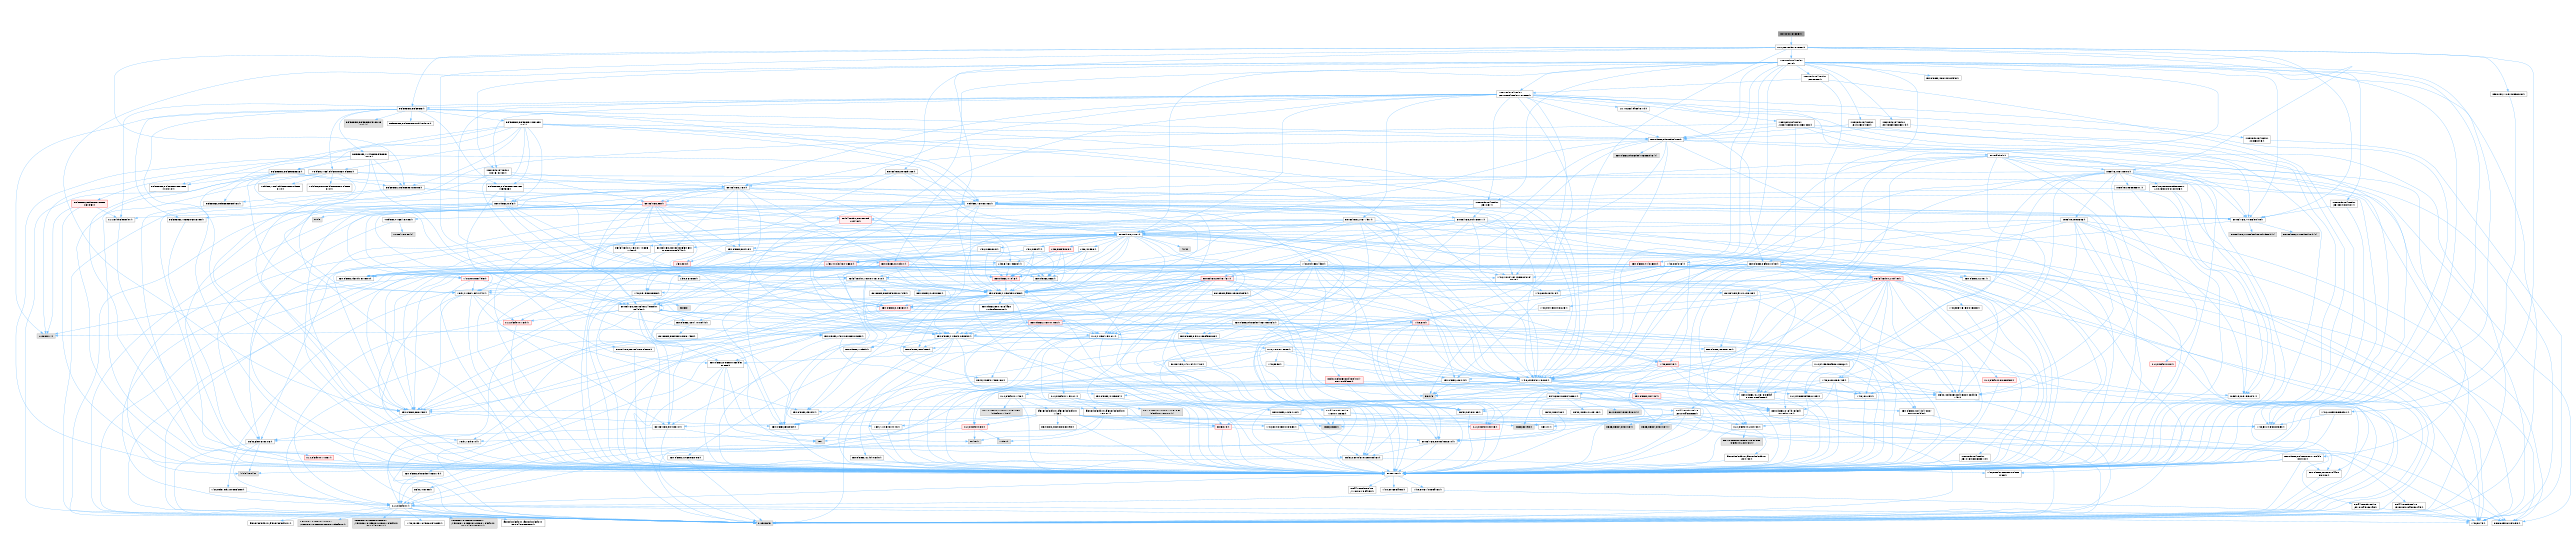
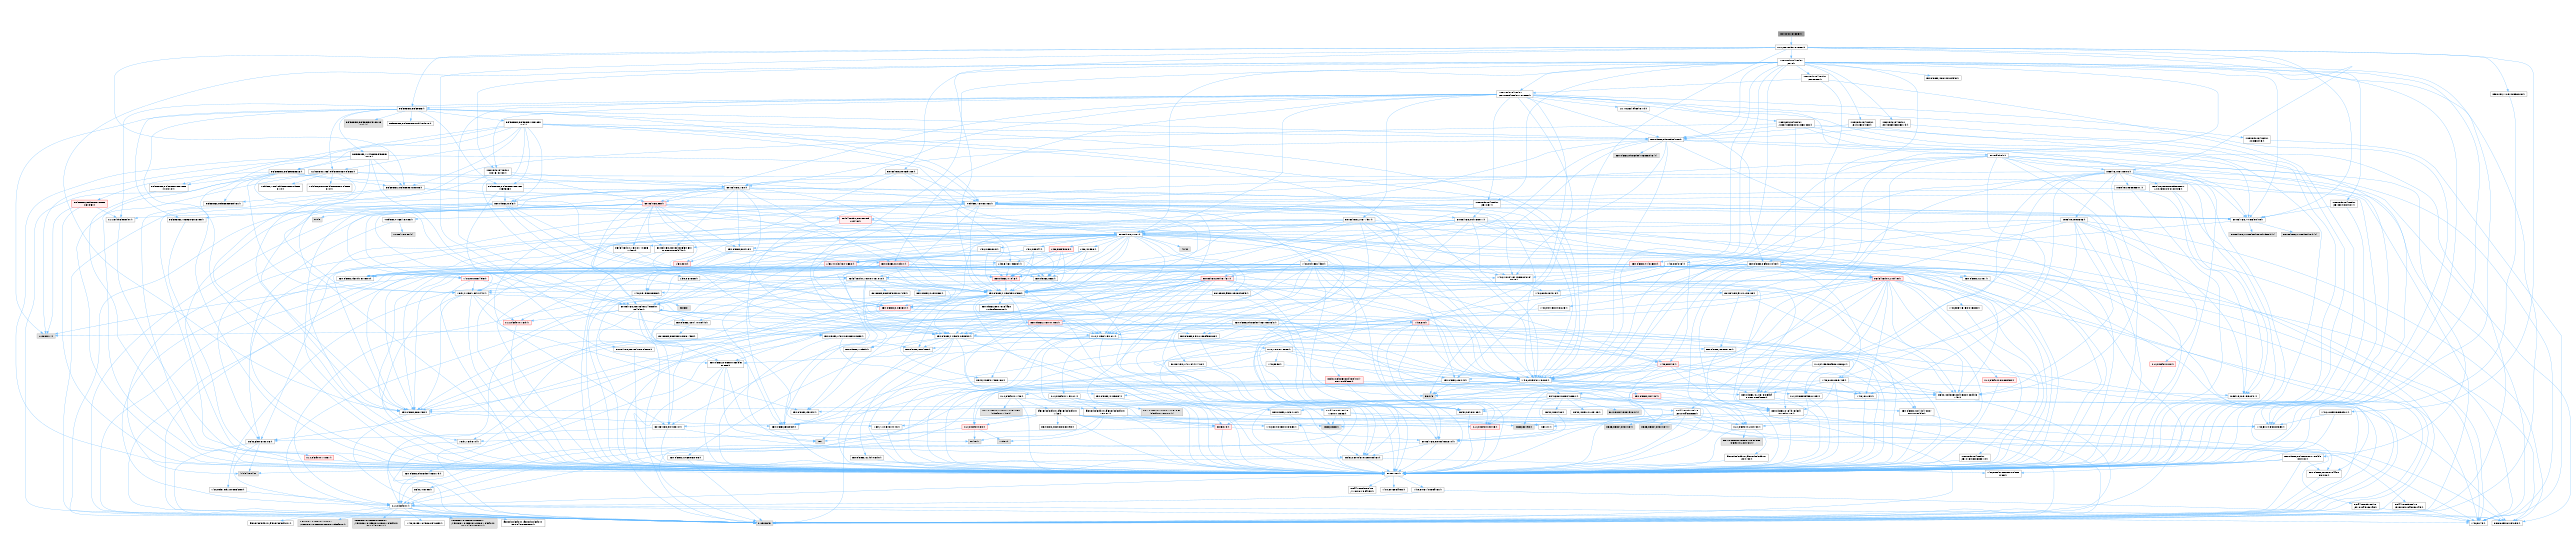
(333, 172) -> (333, 172)
(873, 300) -> (1025, 319)
none -> (1560, 403)
